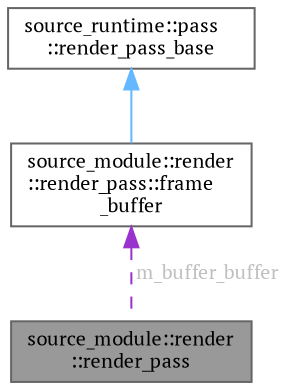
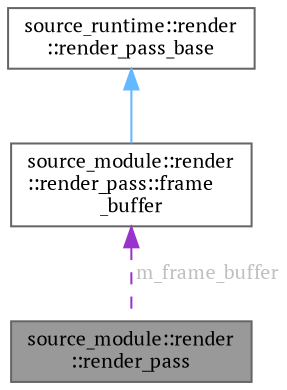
(131, 38) -> (131, 38)
(205, 274) -> (205, 274)
